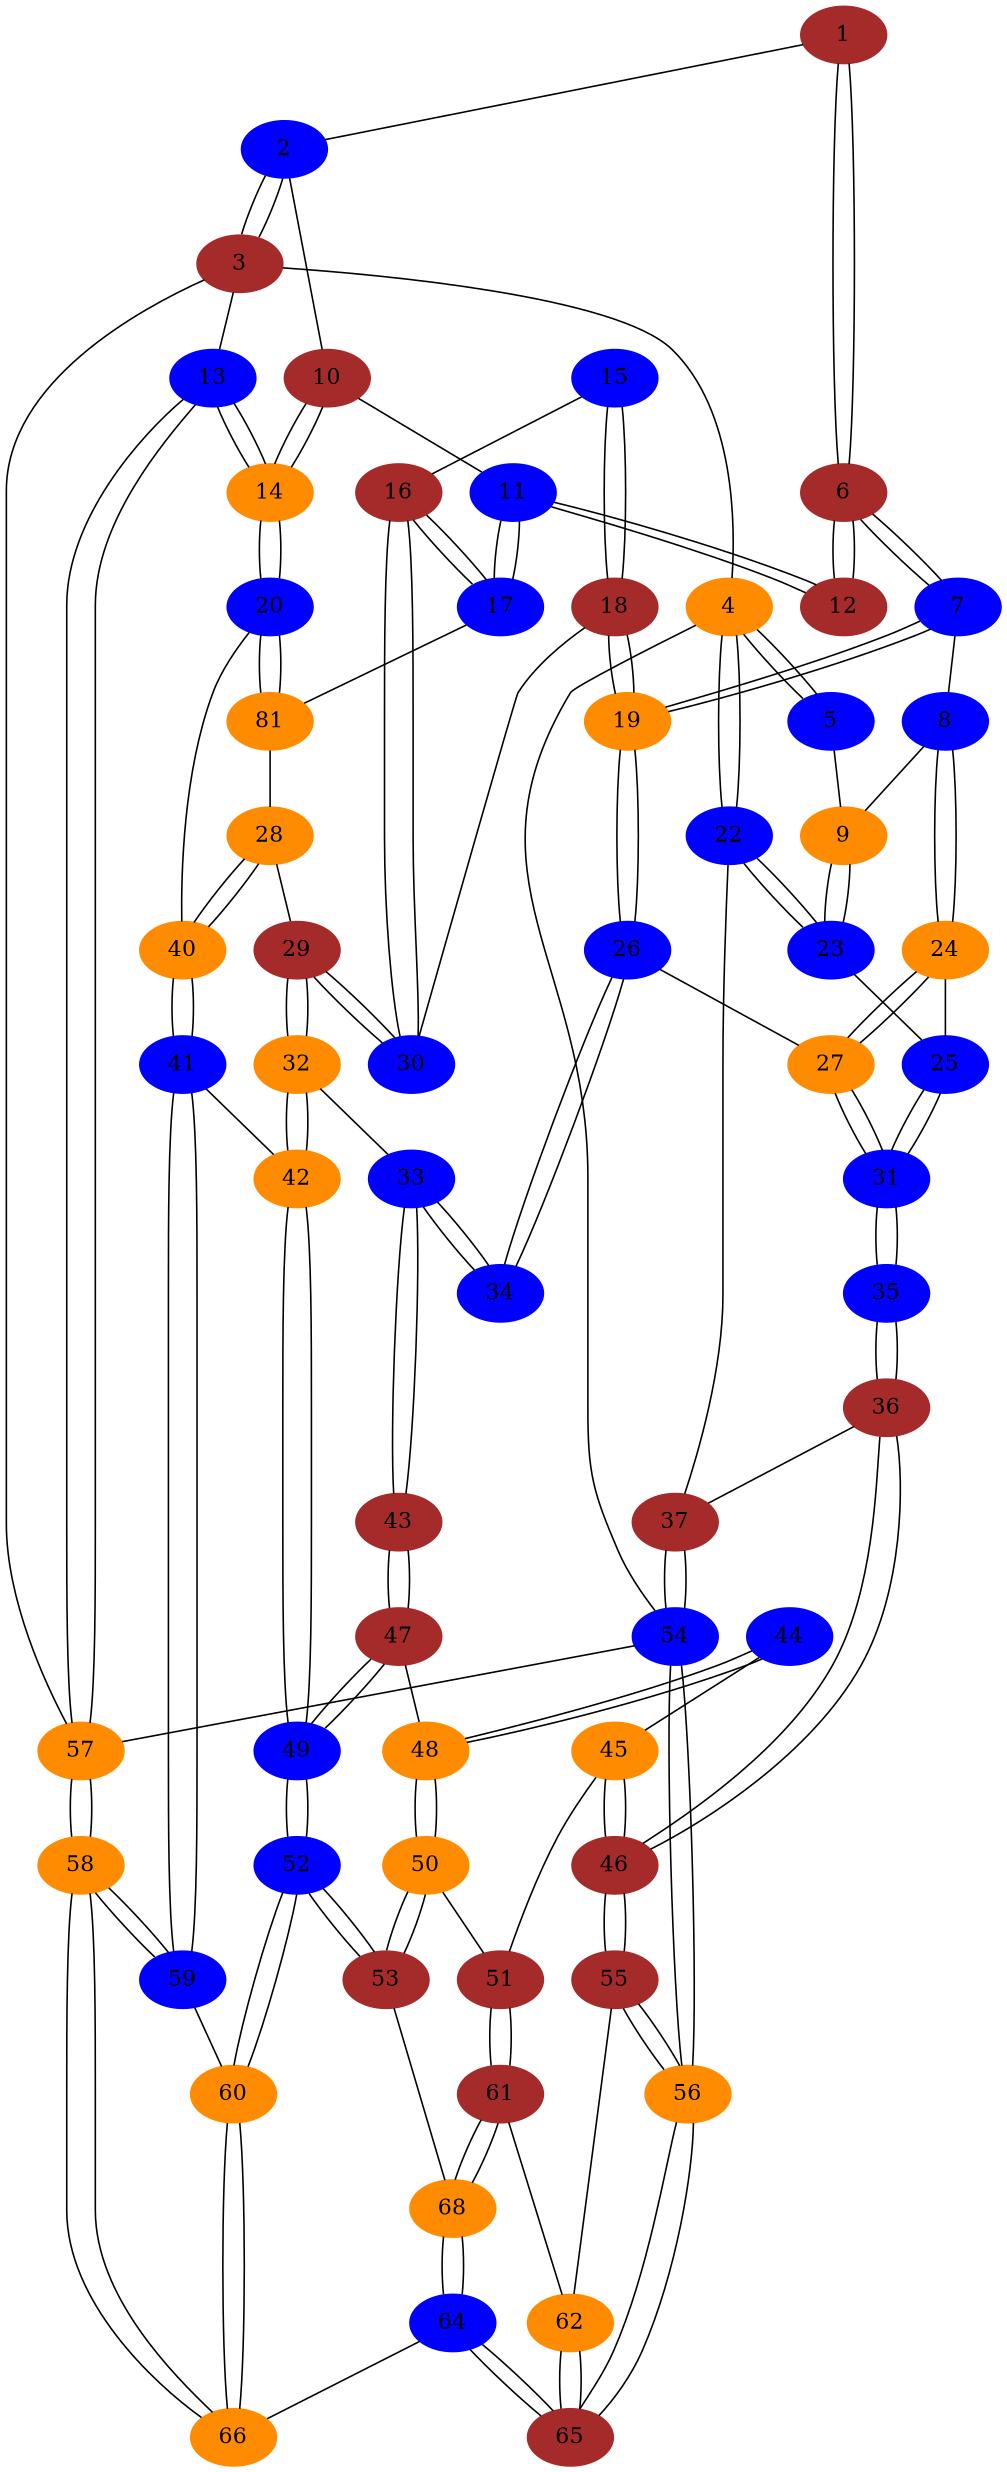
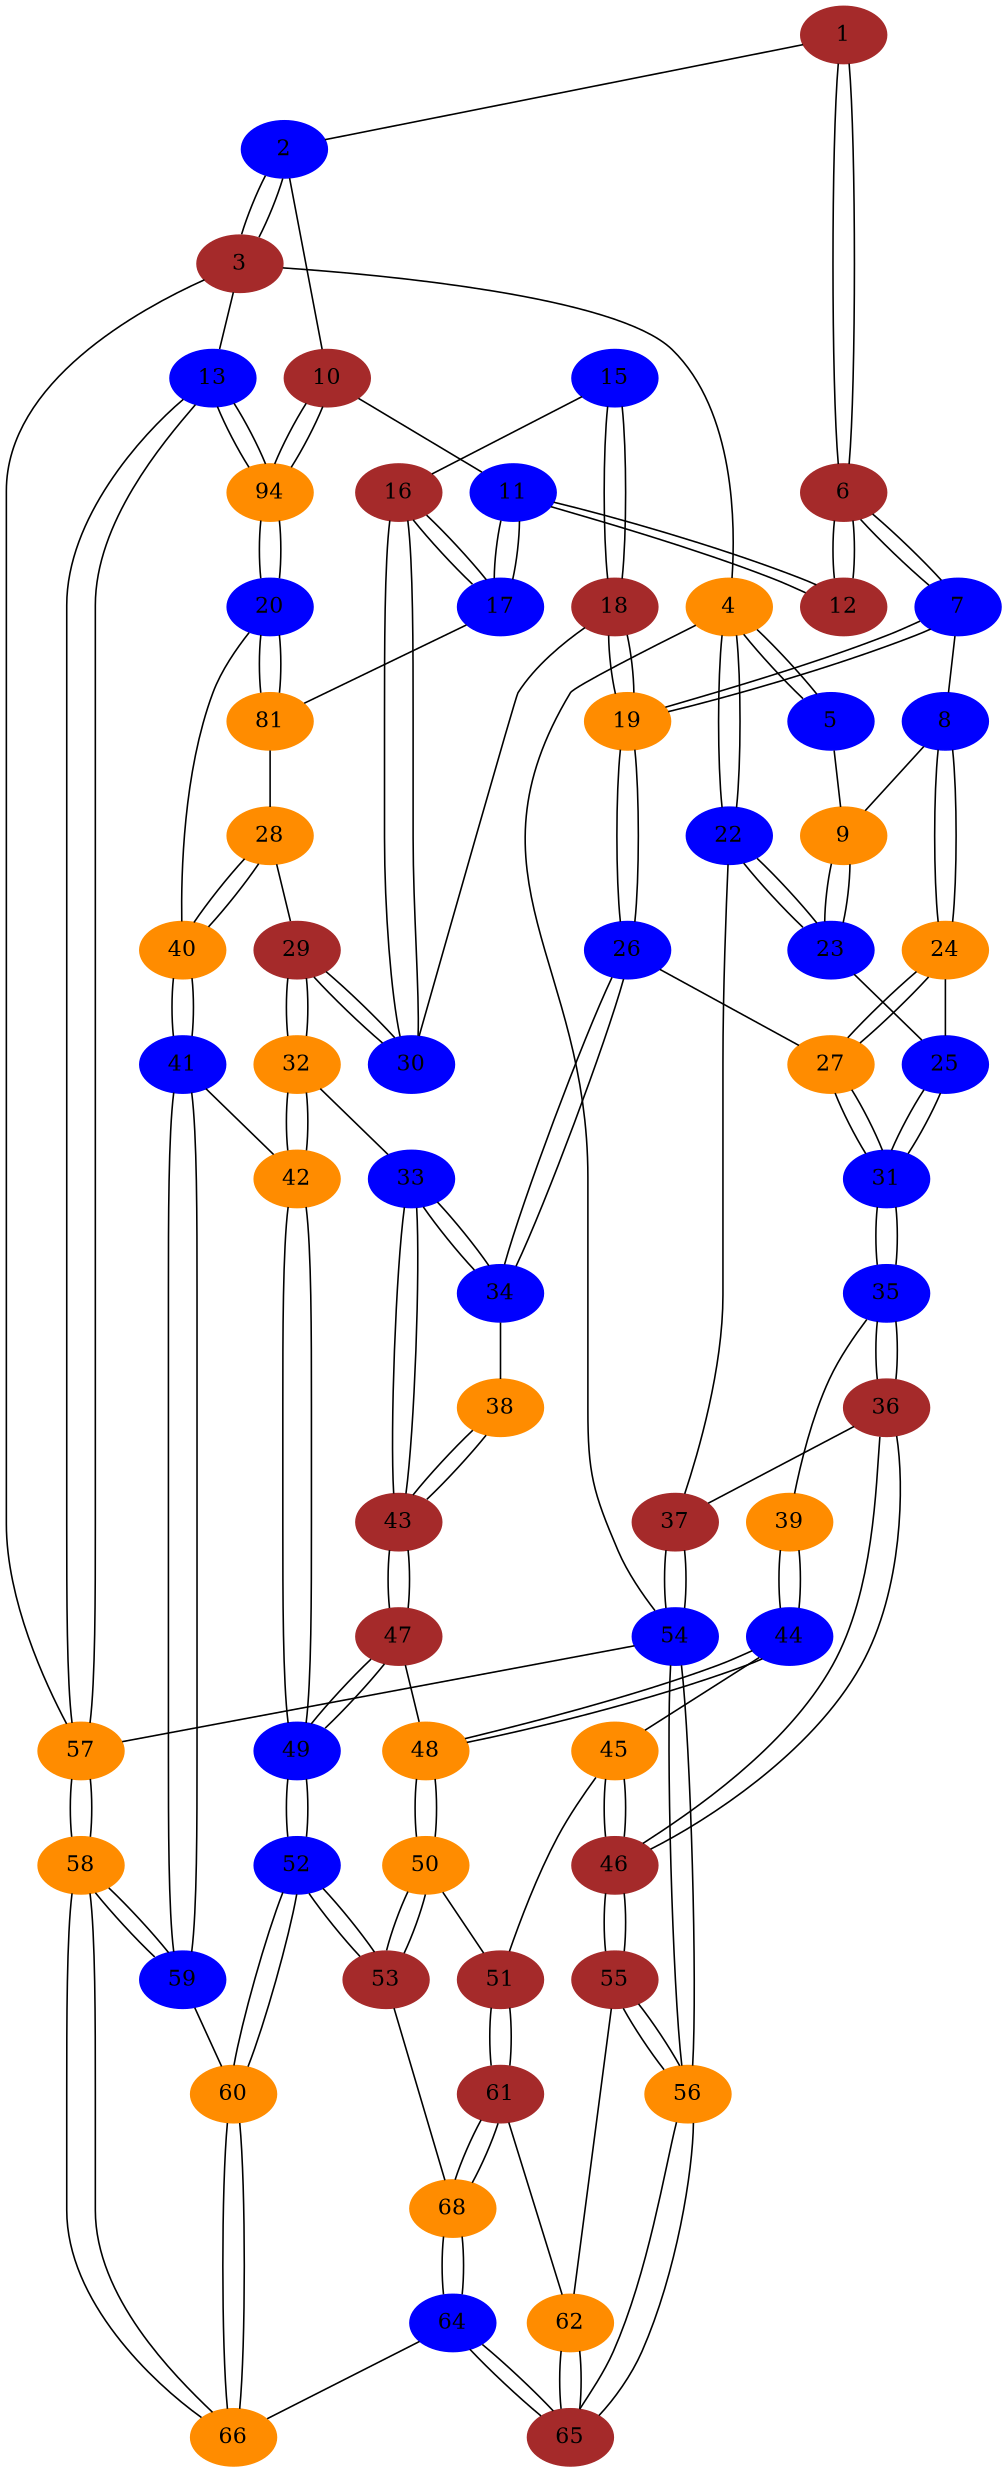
(270, 493) -> (270, 493)
none -> (501, 1408)
none -> (790, 1522)
